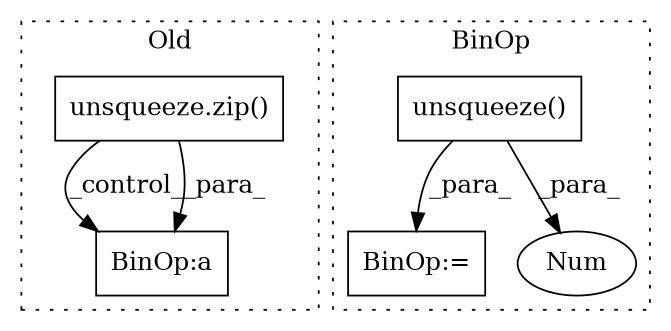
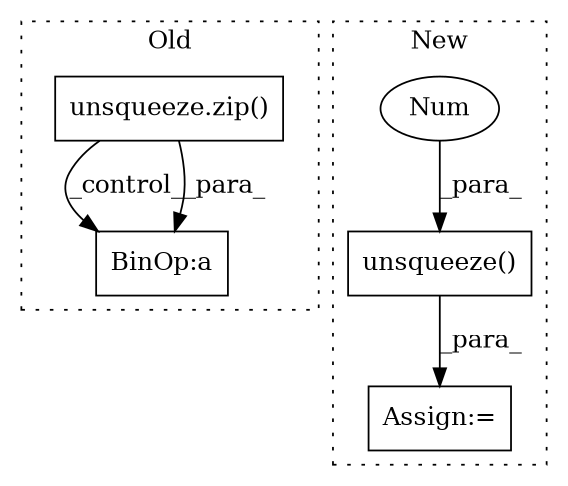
(491, 42) -> (440, 42)
(529, 179) -> (440, 177)
(417, 264) -> (440, 418)
